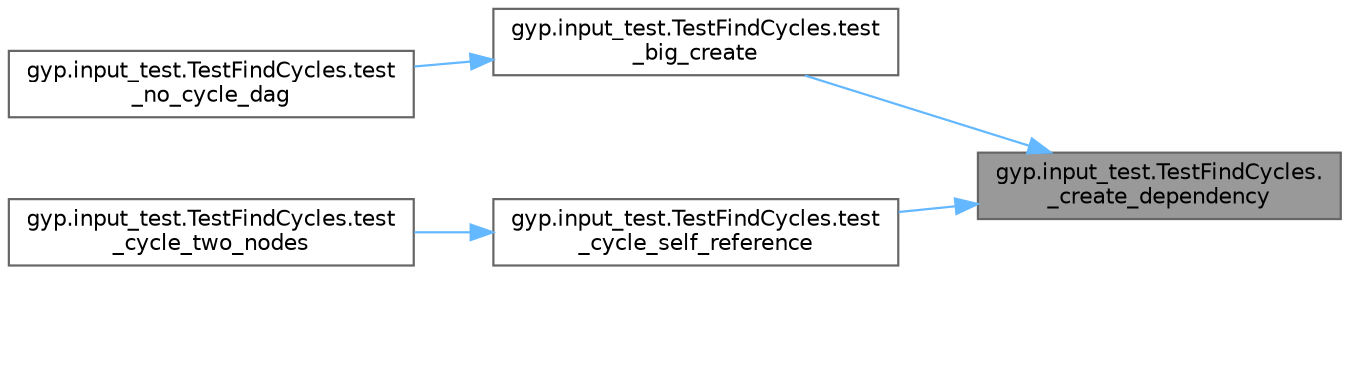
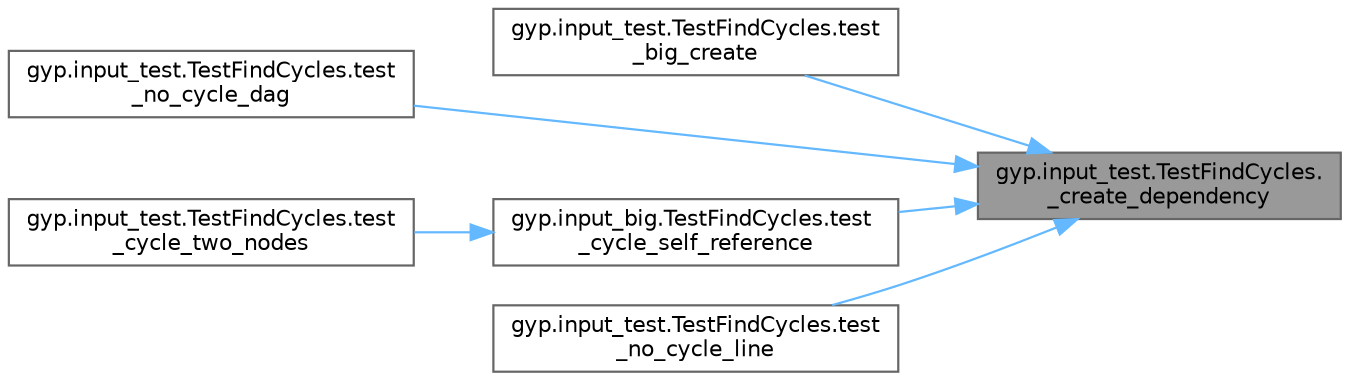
(442, 64) -> (685, 135)
(696, 232) -> (696, 232)
none -> (696, 339)
